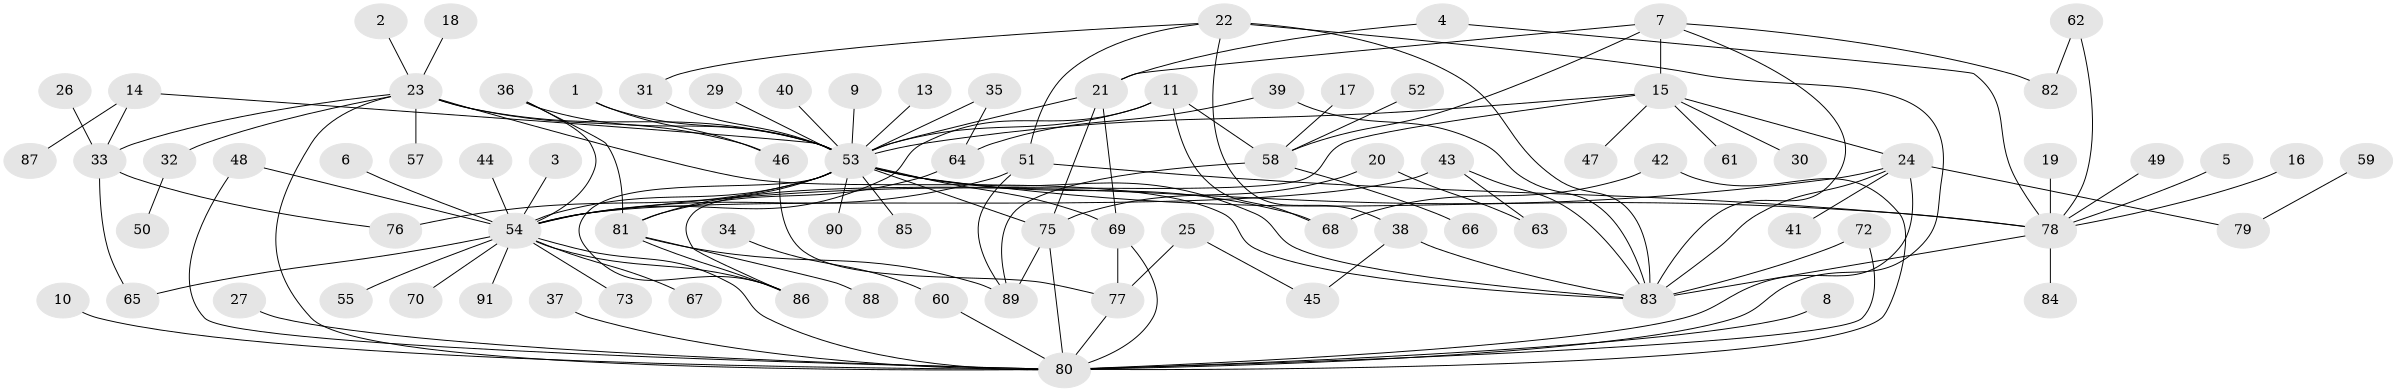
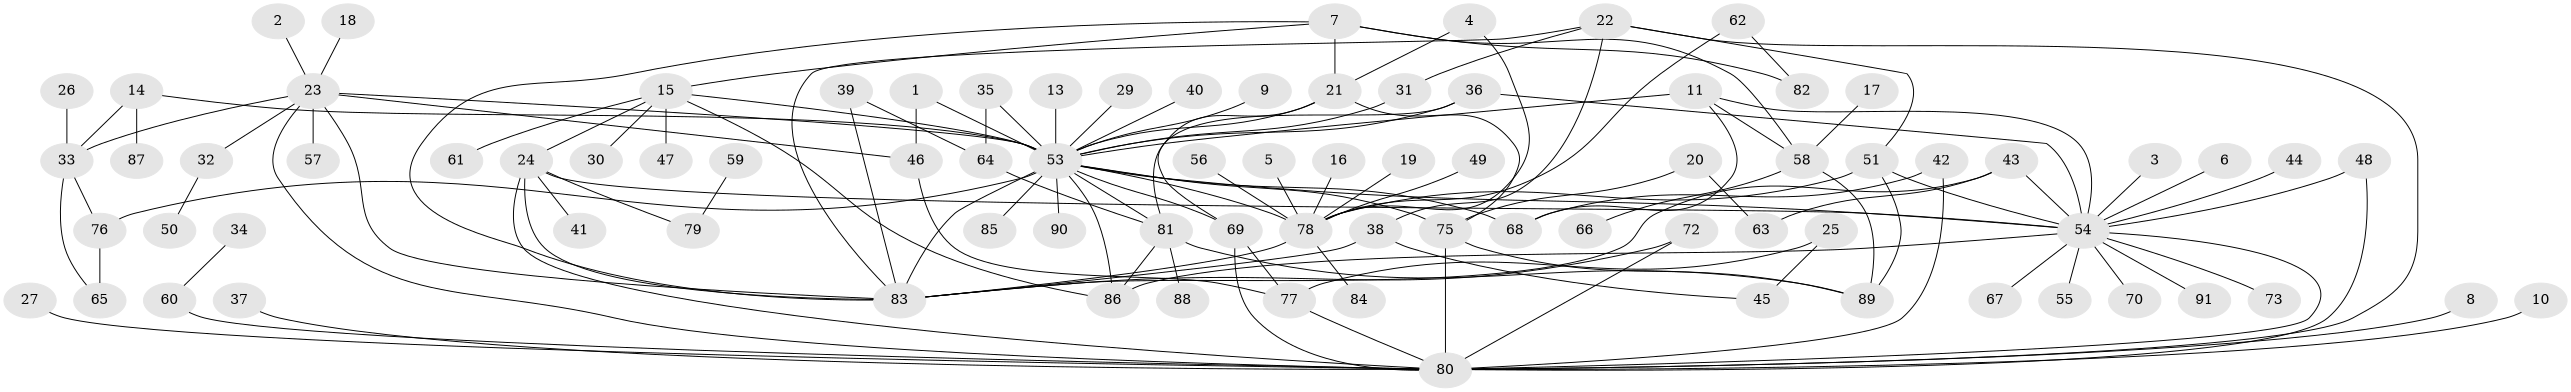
(1417, 91) -> none
none -> (1199, 161)
(323, 264) -> (100, 266)
